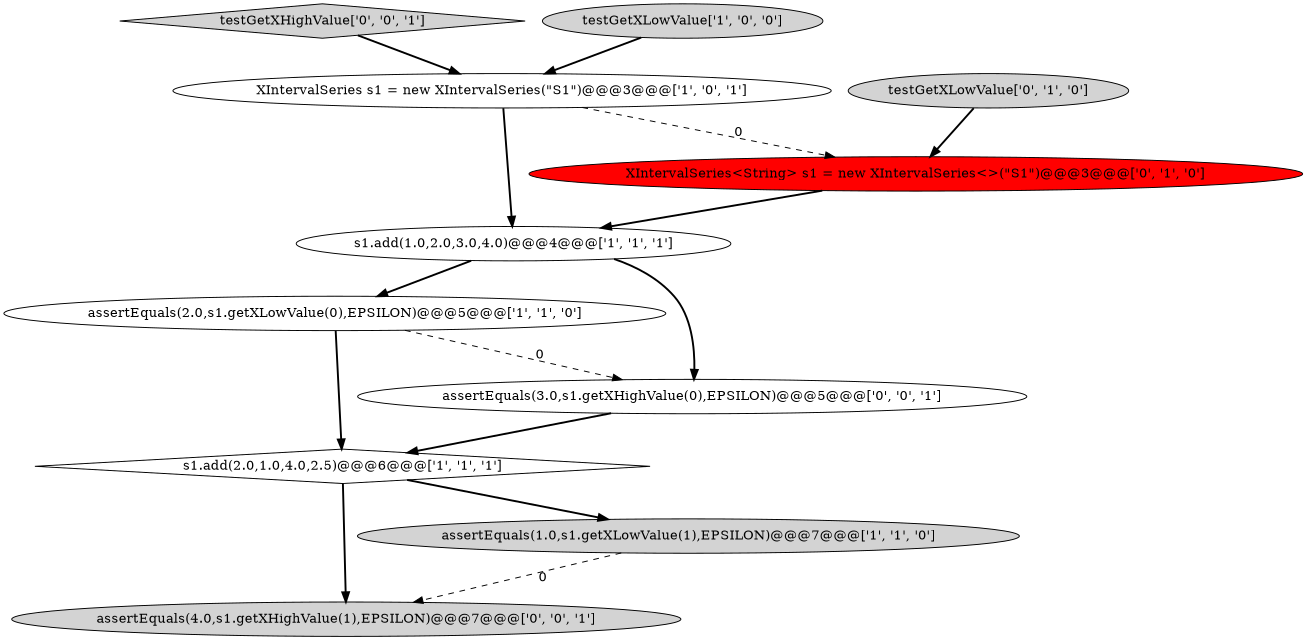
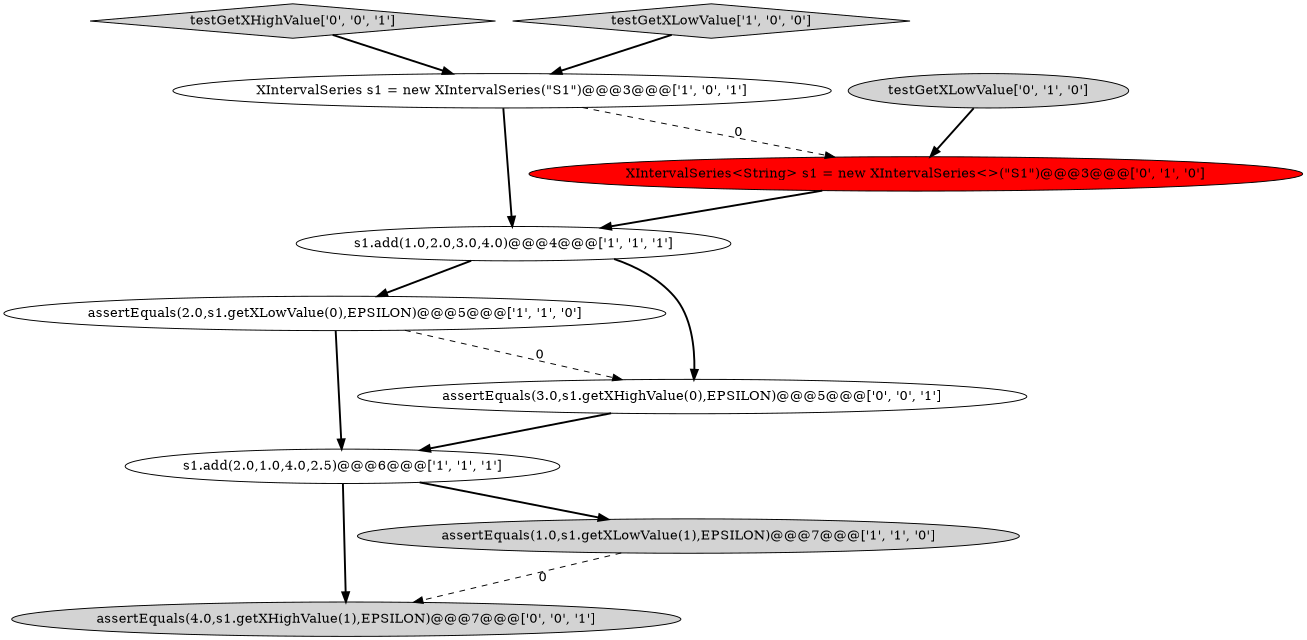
(683, 21) -> (711, 21)
(342, 466) -> (342, 466)
